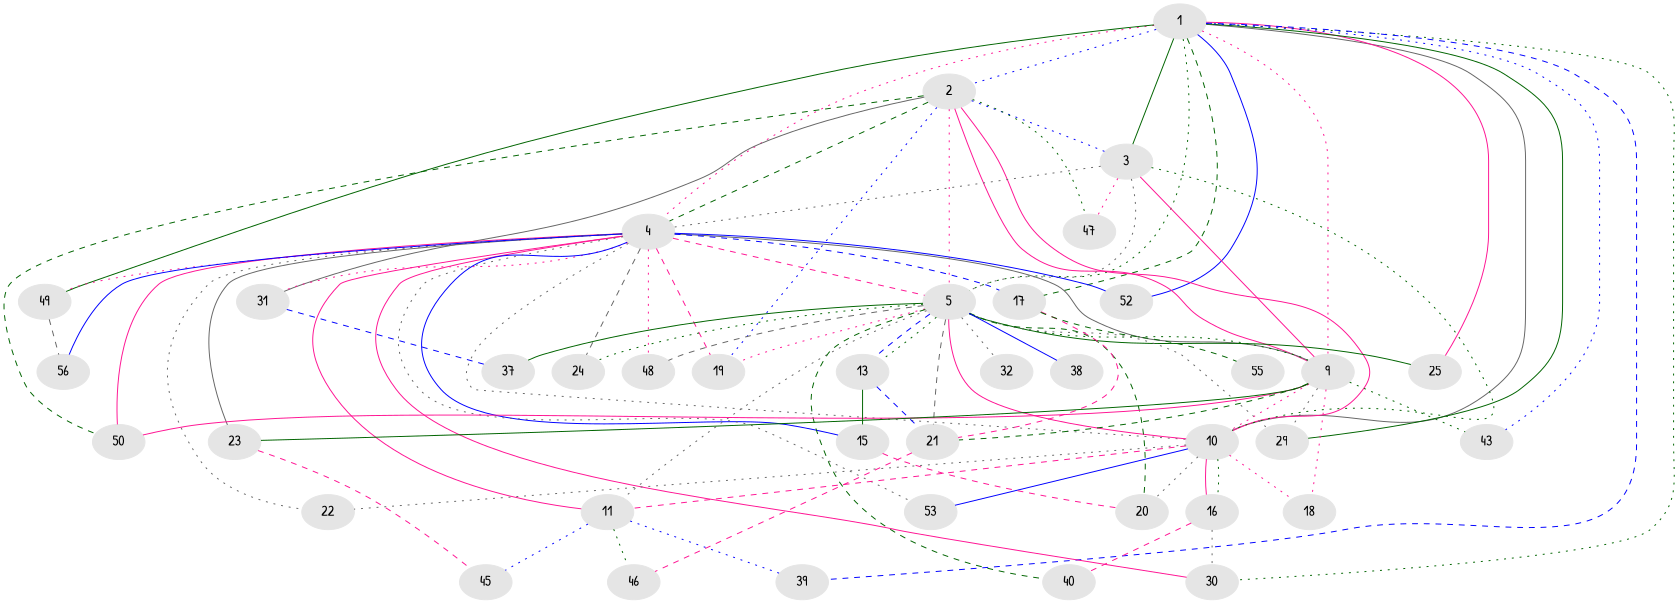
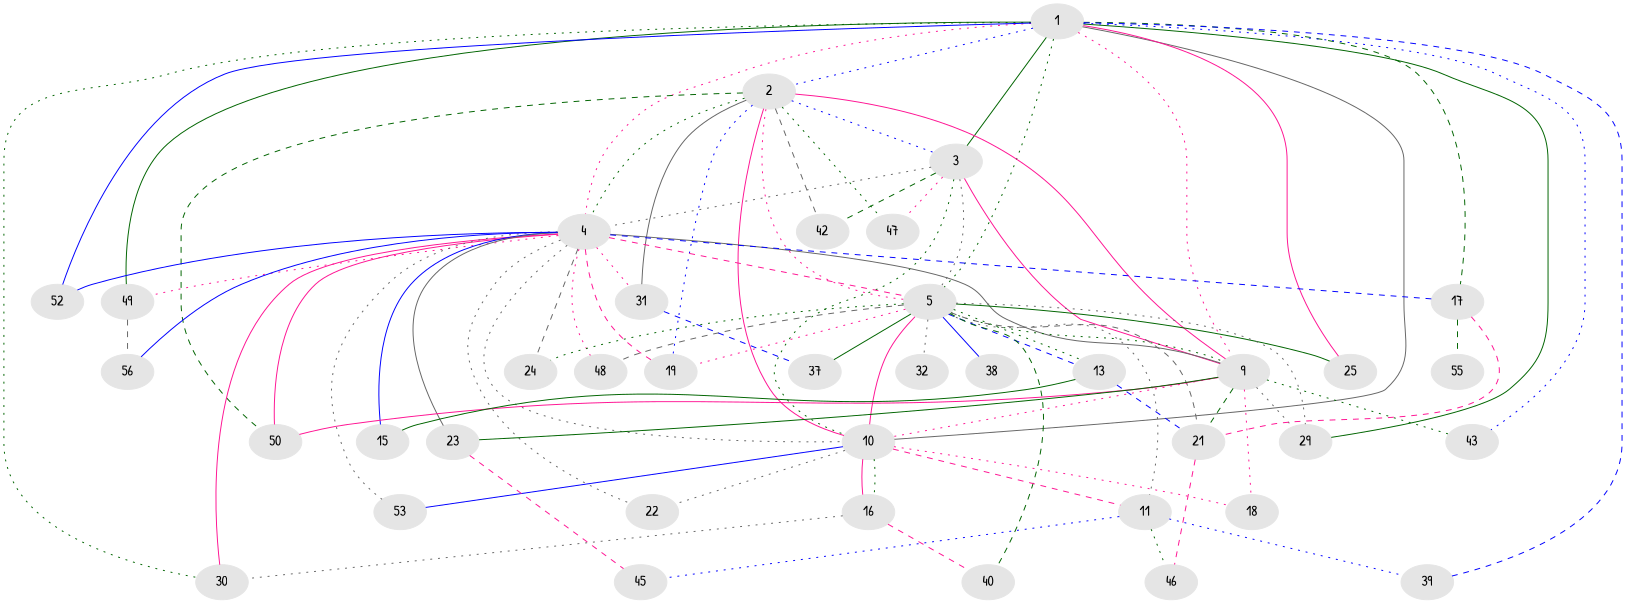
(799, 162) -> (653, 138)
none -> (823, 232)
(313, 334) -> none
(1142, 512) -> none
